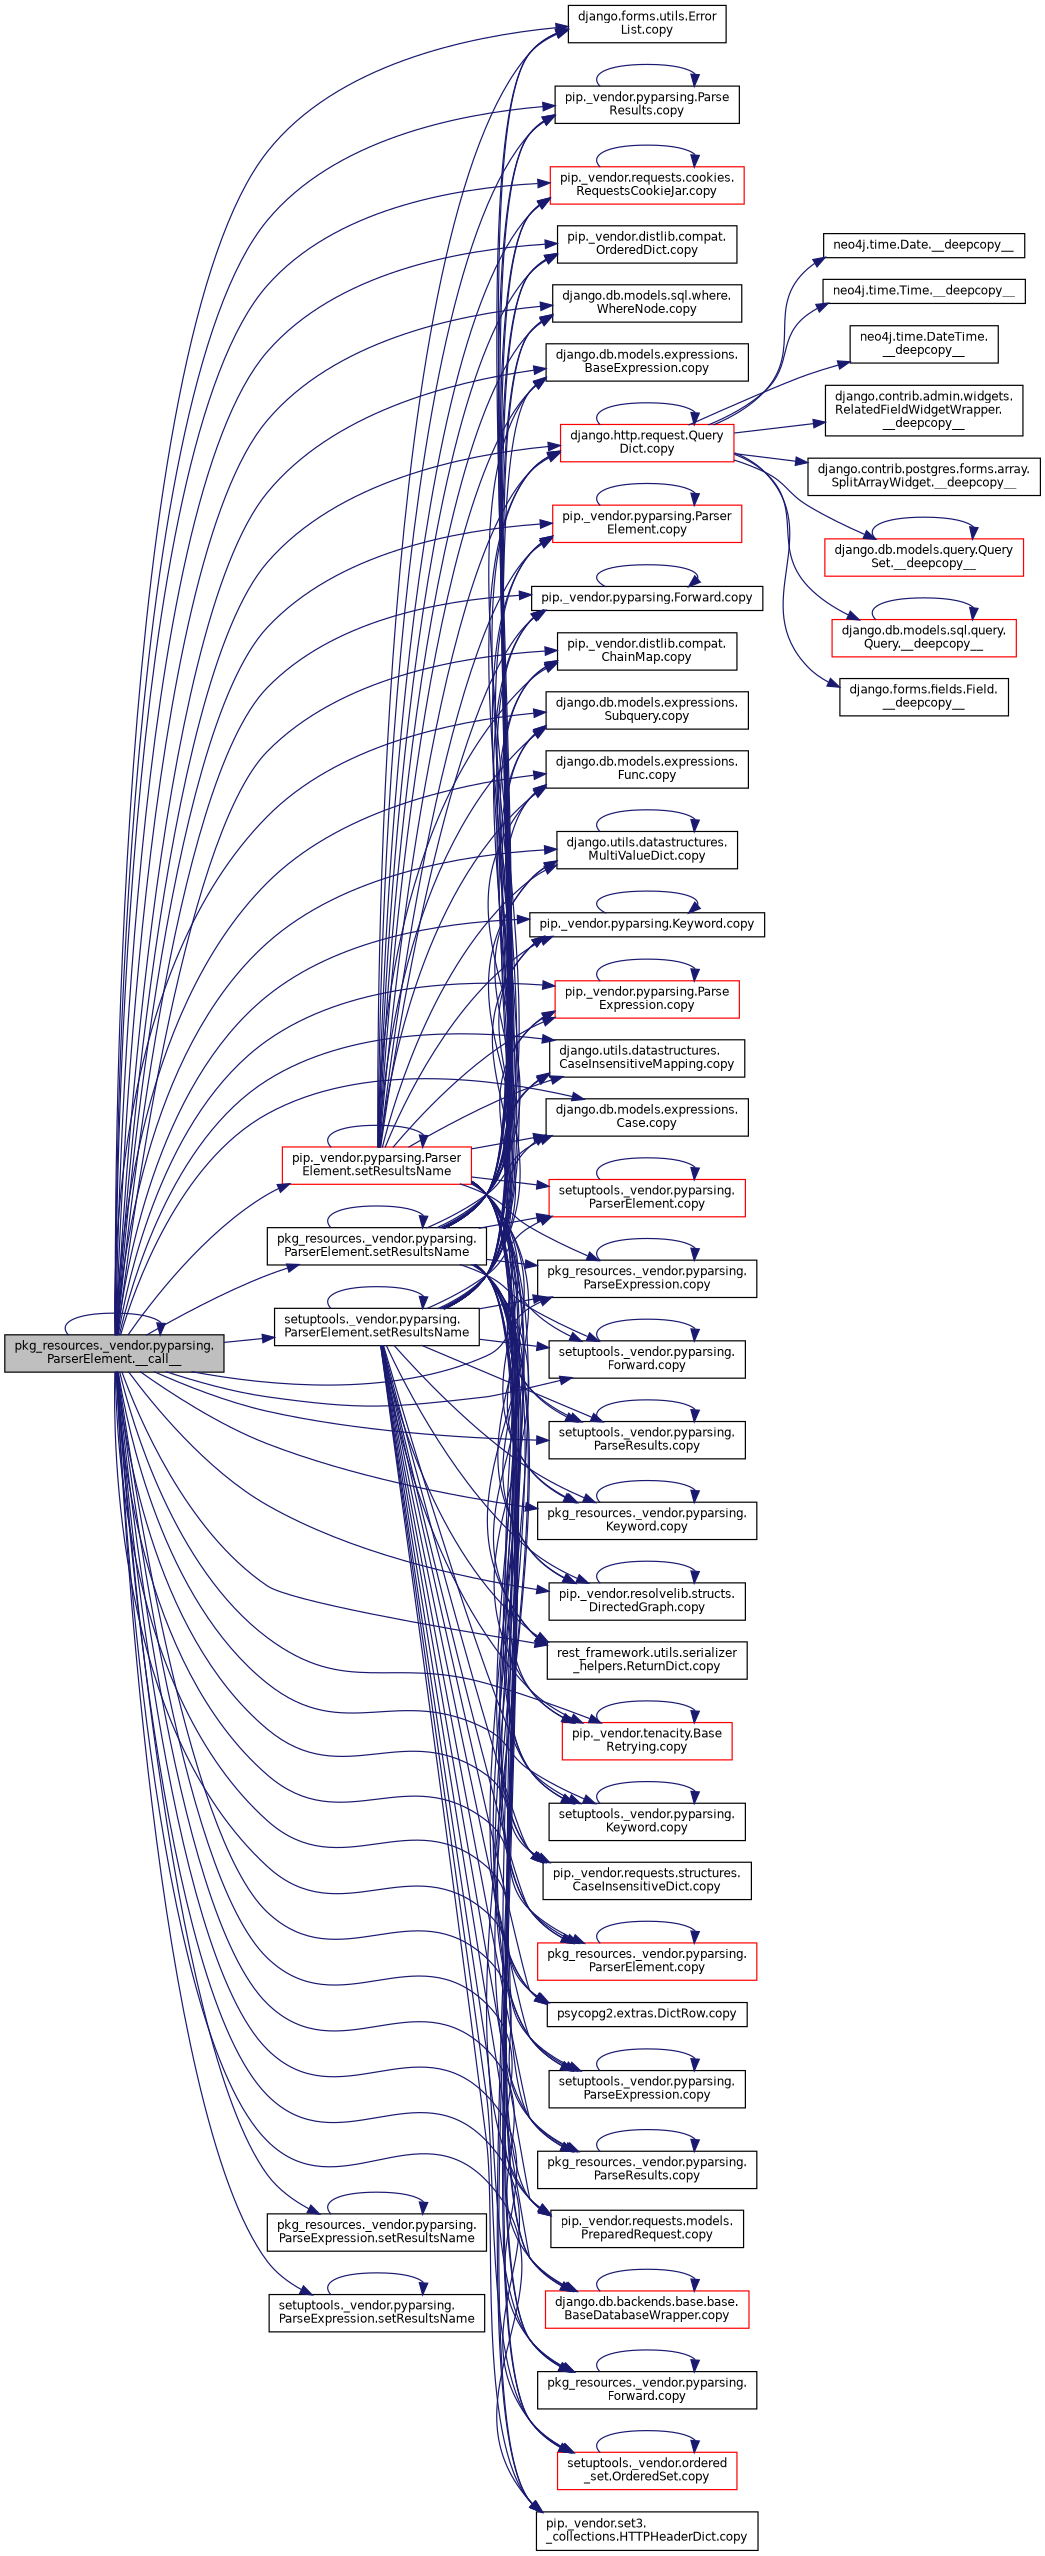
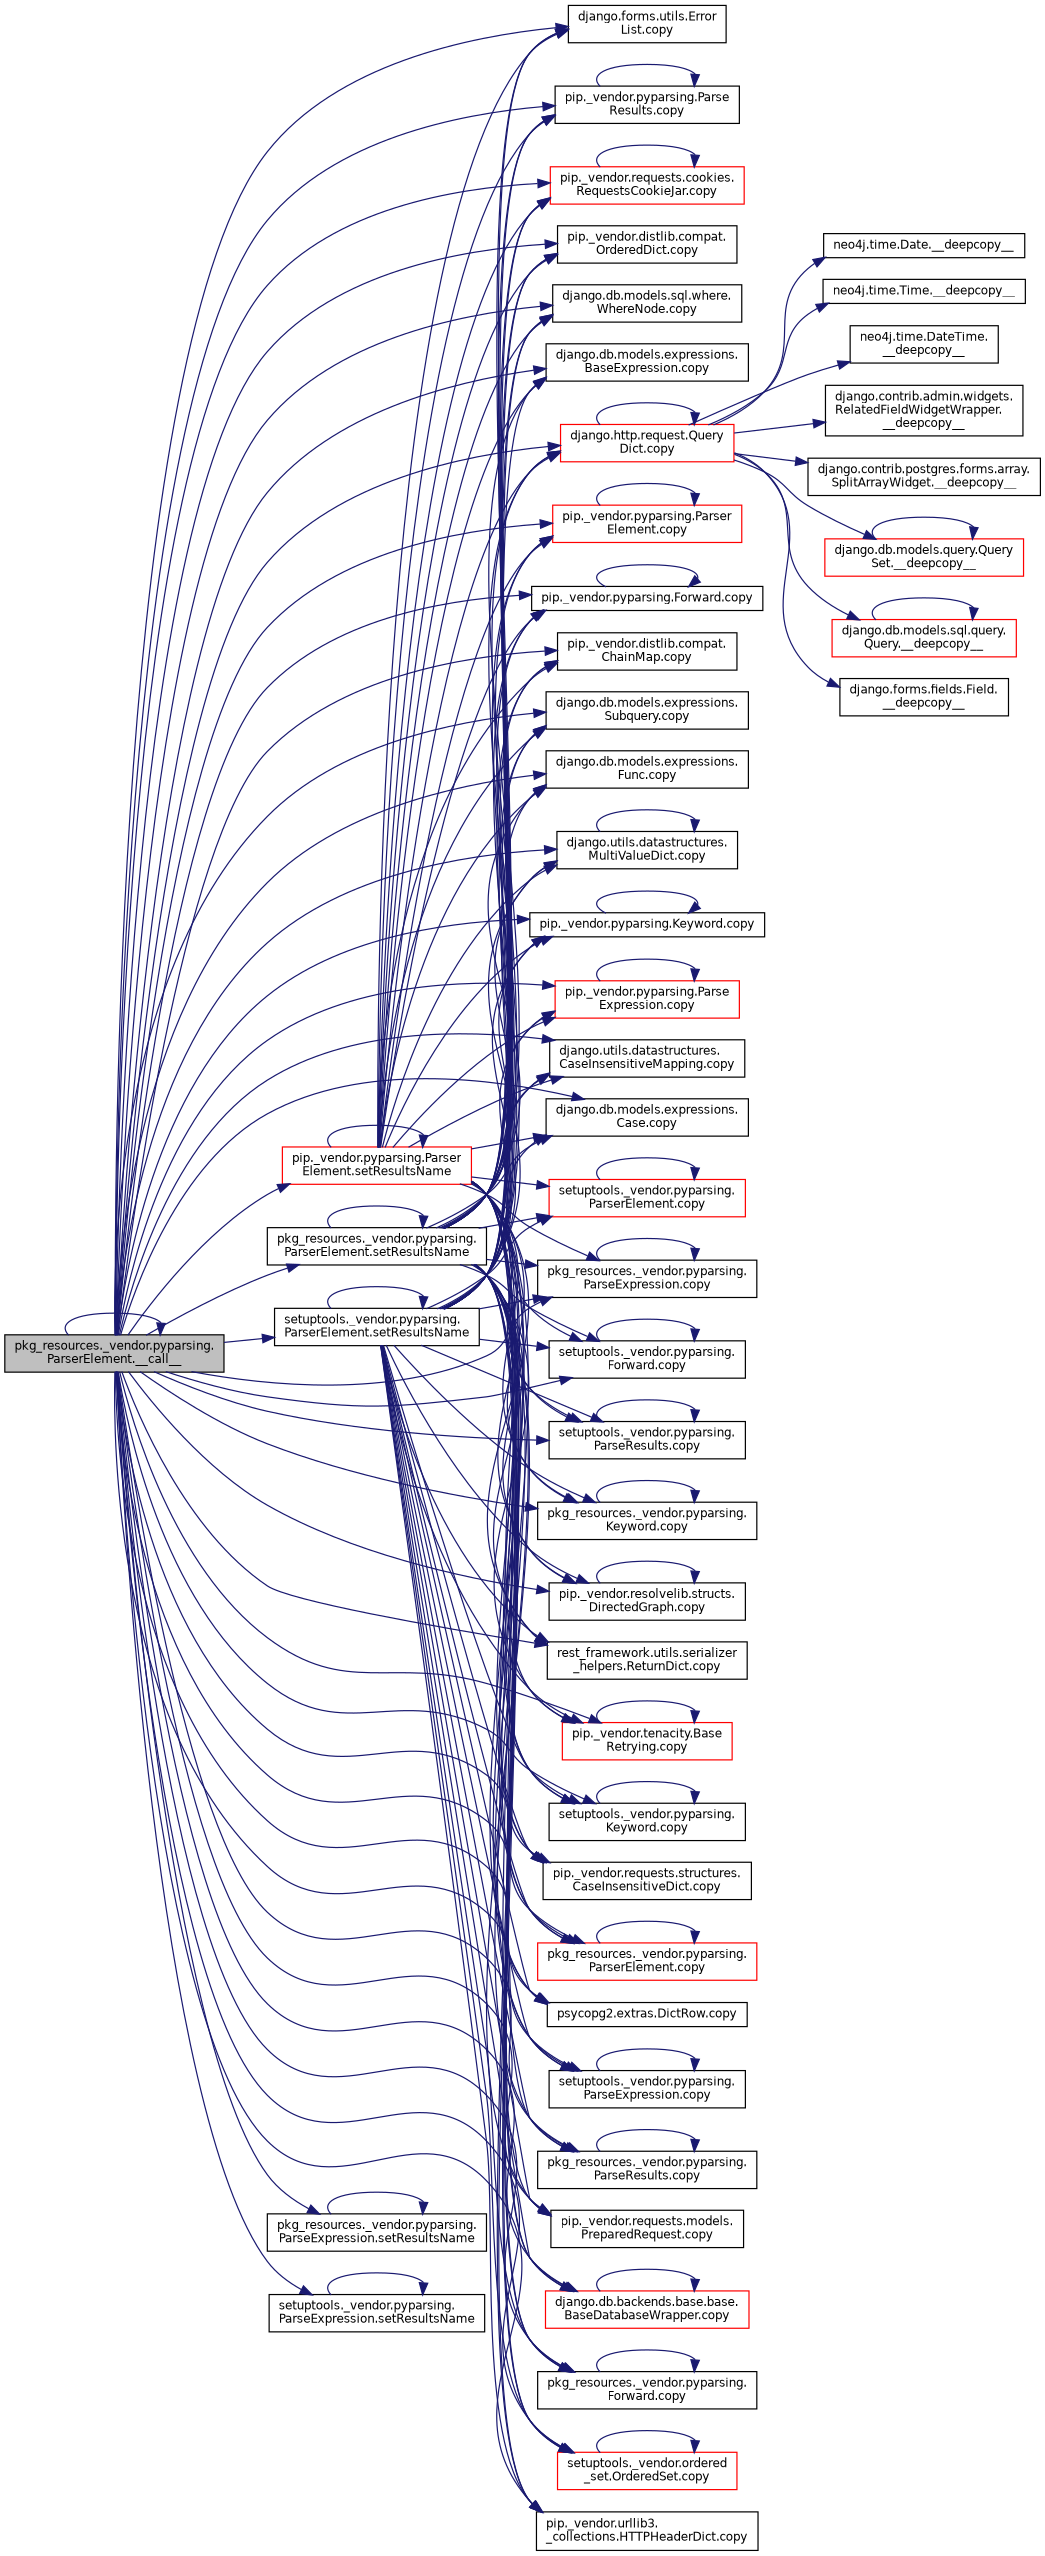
(647, 2531) -> (647, 2531)
